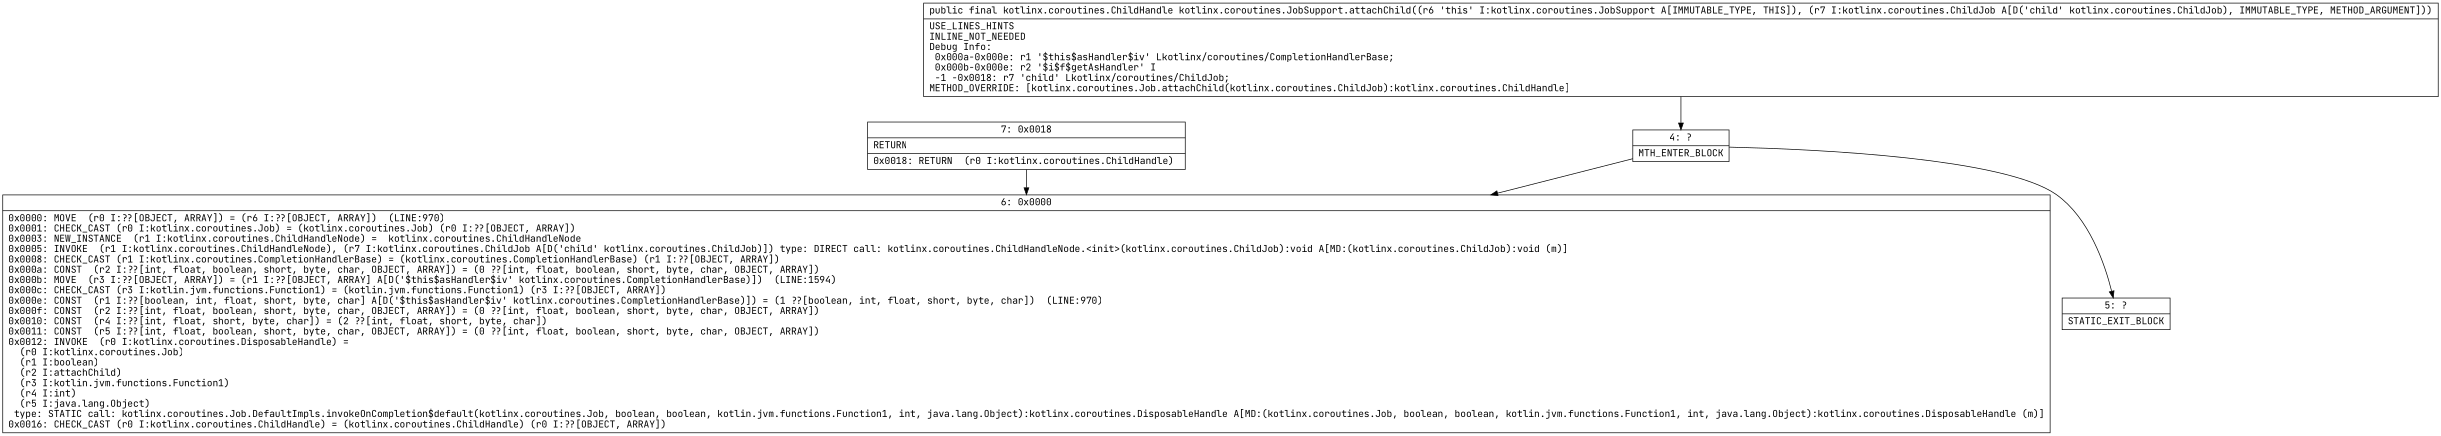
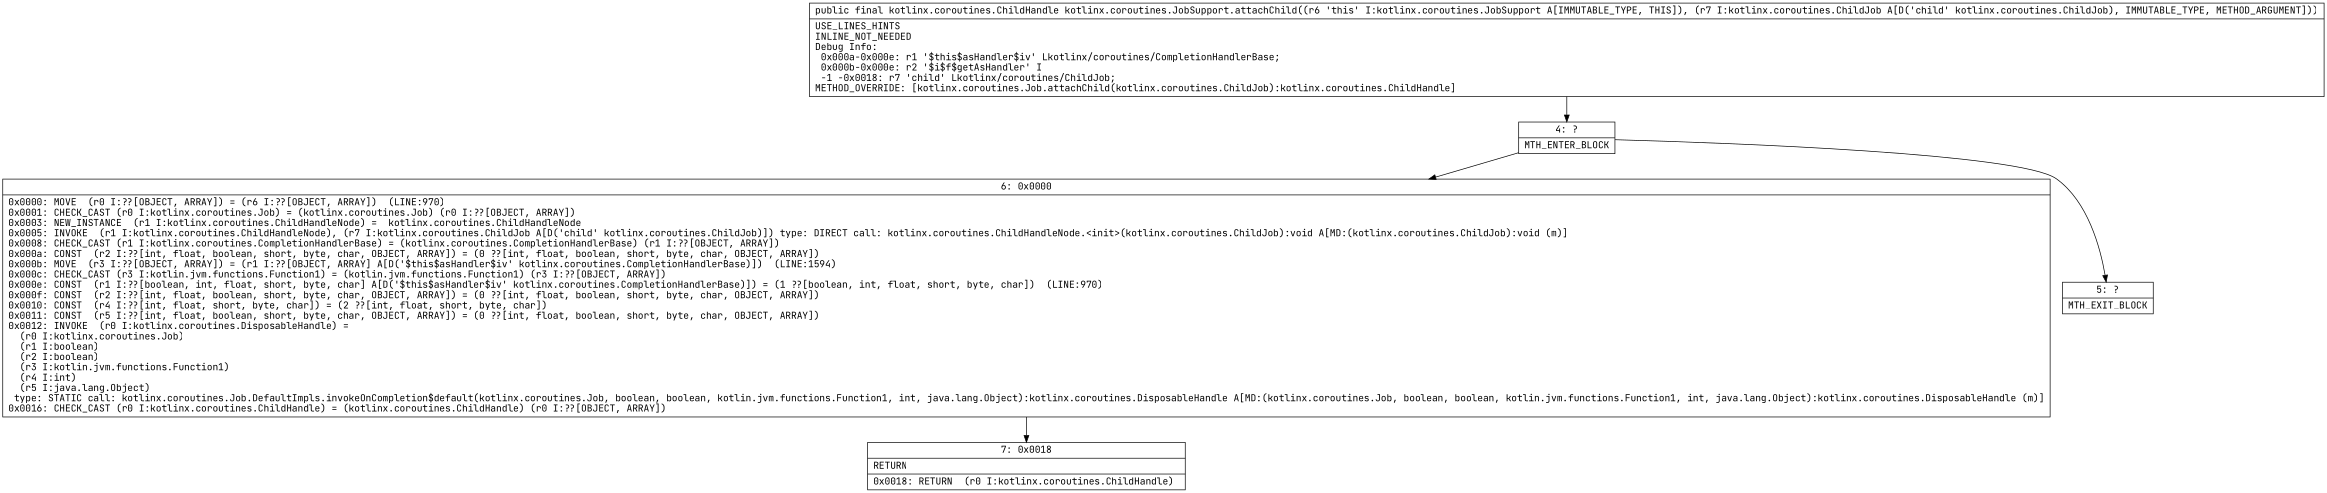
(1026, 179) -> (1026, 426)
(2116, 321) -> (2108, 306)
(65, 373) -> (54, 357)
